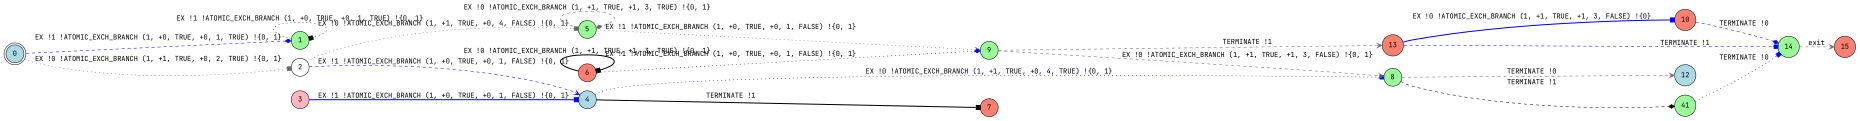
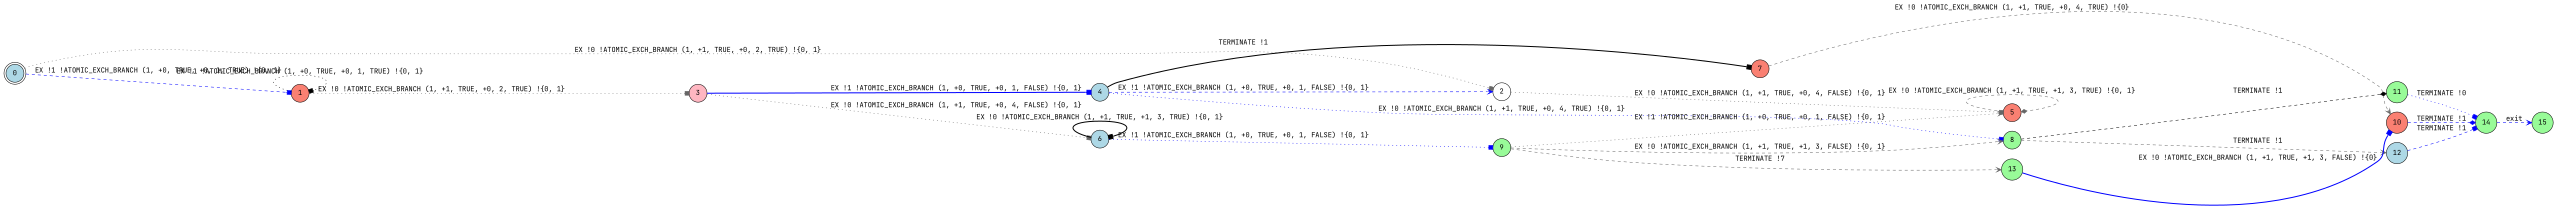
none -> (2091, 12)
(1744, 24) -> (2442, 119)
(587, 29) -> (2012, 113)
(300, 40) -> (300, 93)
(786, 40) -> (1755, 130)
(1248, 42) -> (1760, 159)
(1393, 45) -> (2012, 170)
(1588, 46) -> (2440, 141)
(156, 47) -> (156, 83)
(1814, 47) -> (2512, 123)
(1845, 47) -> (2543, 123)
(785, 62) -> (1298, 143)
(443, 69) -> (1298, 92)
(1532, 72) -> (2258, 141)
(587, 73) -> (1100, 139)
none -> (497, 93)
(1685, 106) -> (2397, 92)
none -> (897, 116)
